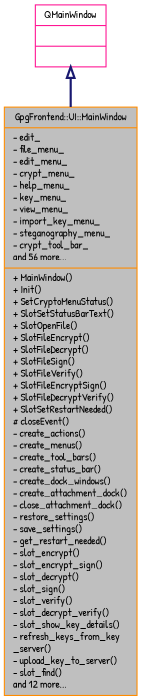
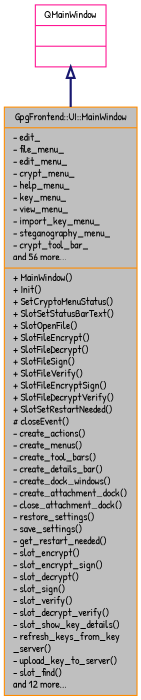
(58, 469) -> (58, 469)
